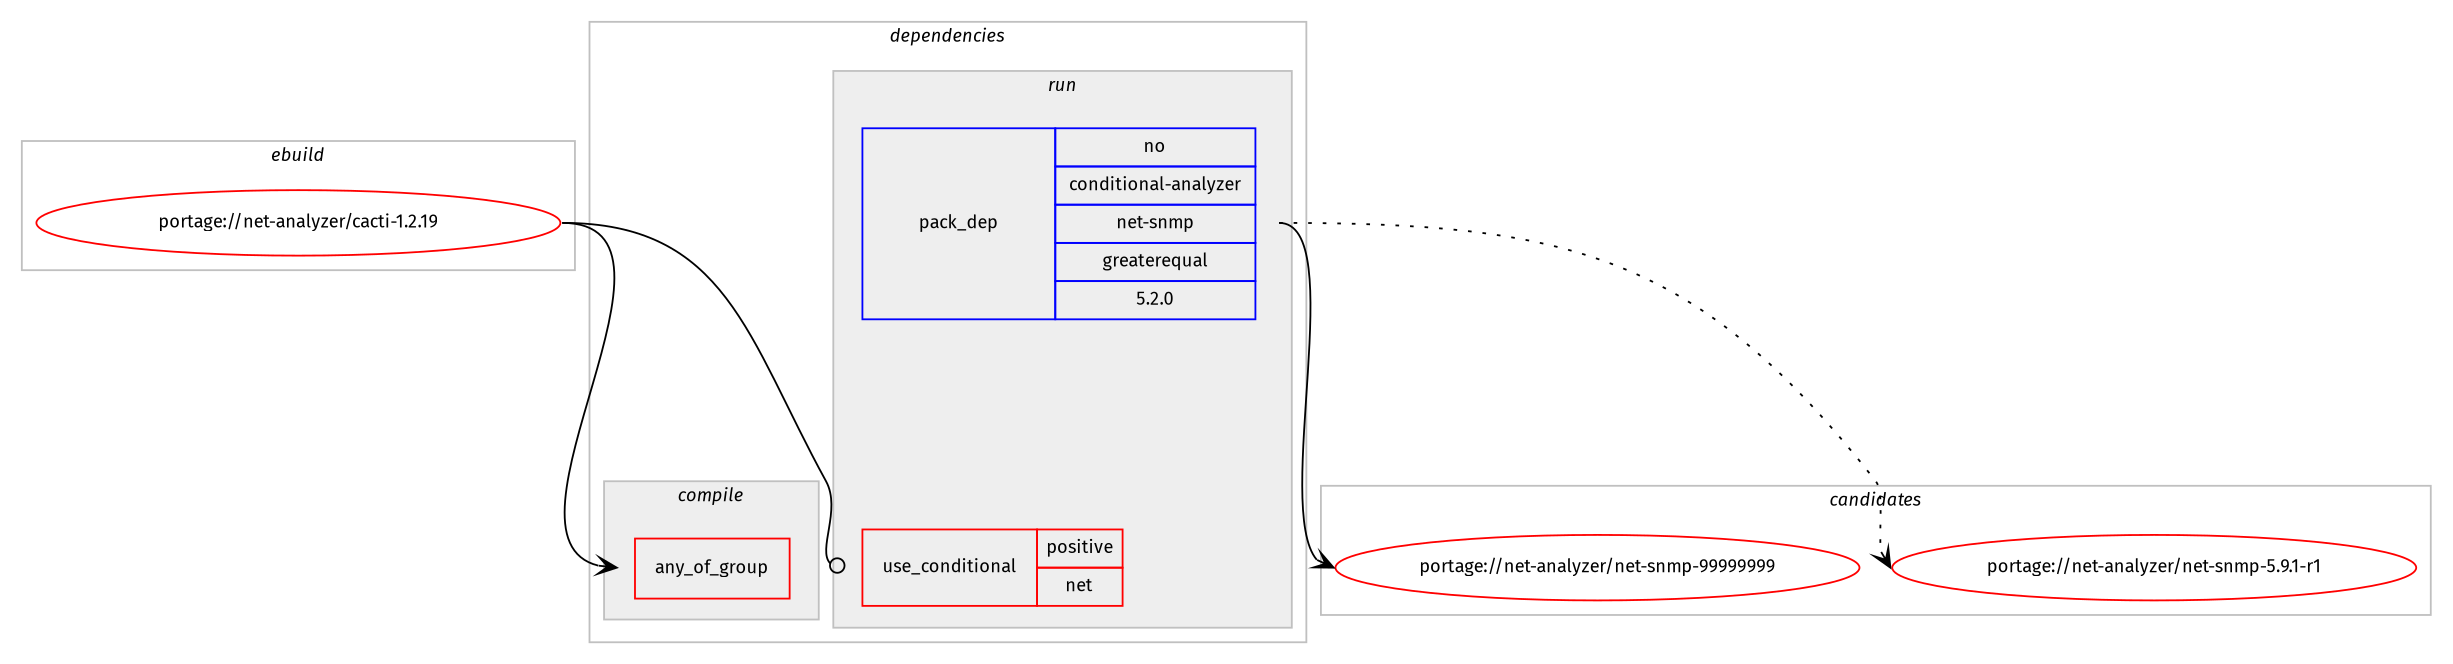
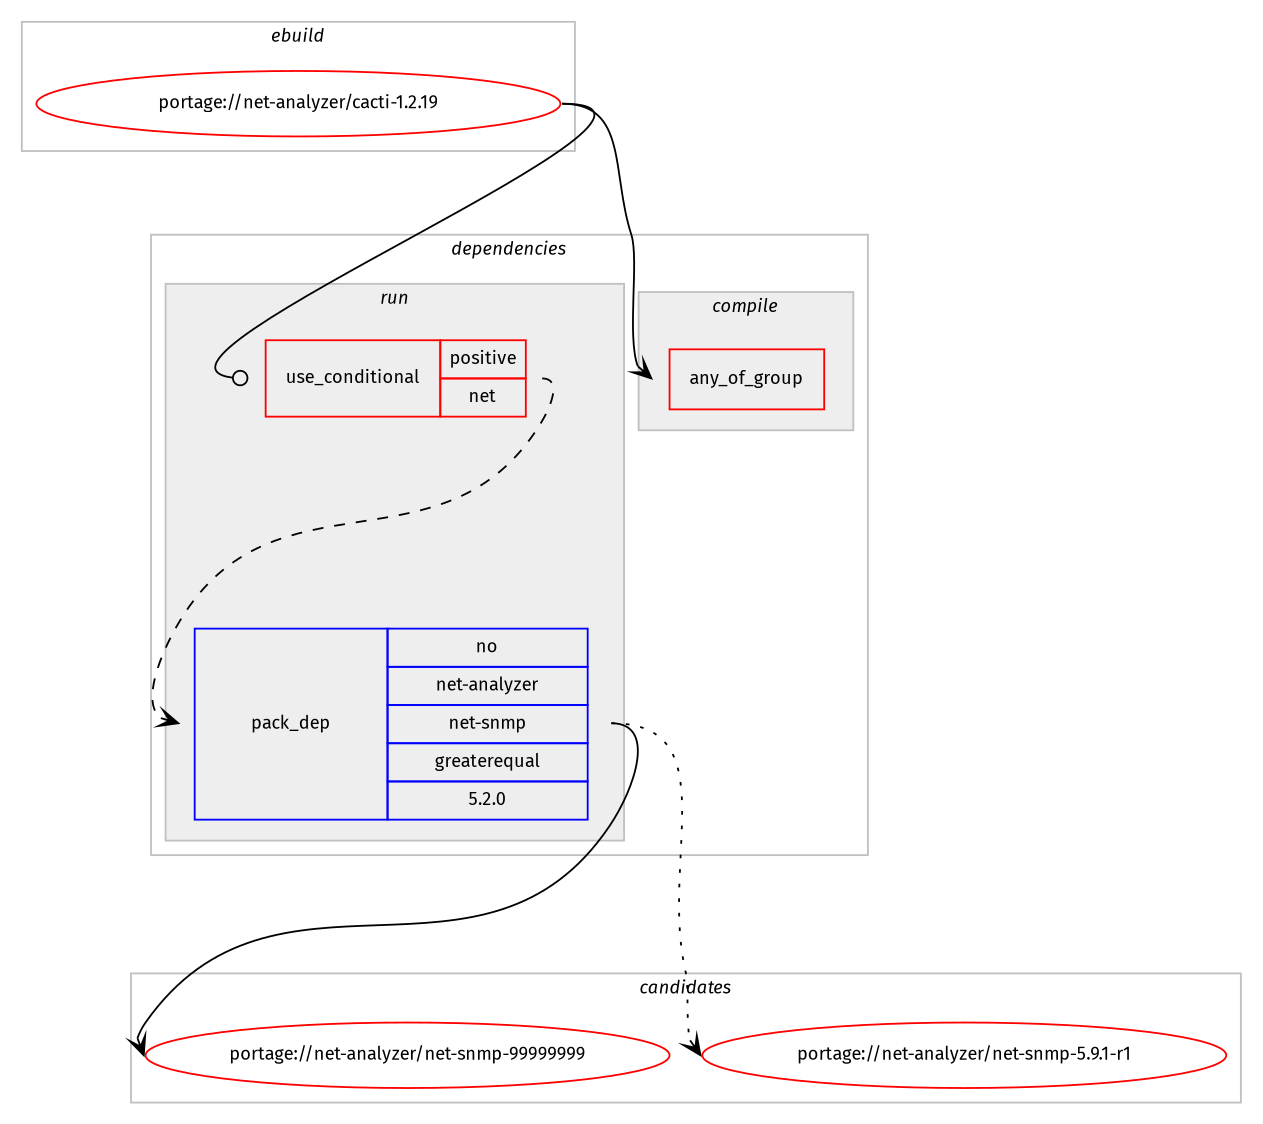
(1155, 185) -> (488, 685)
none -> (335, 526)
